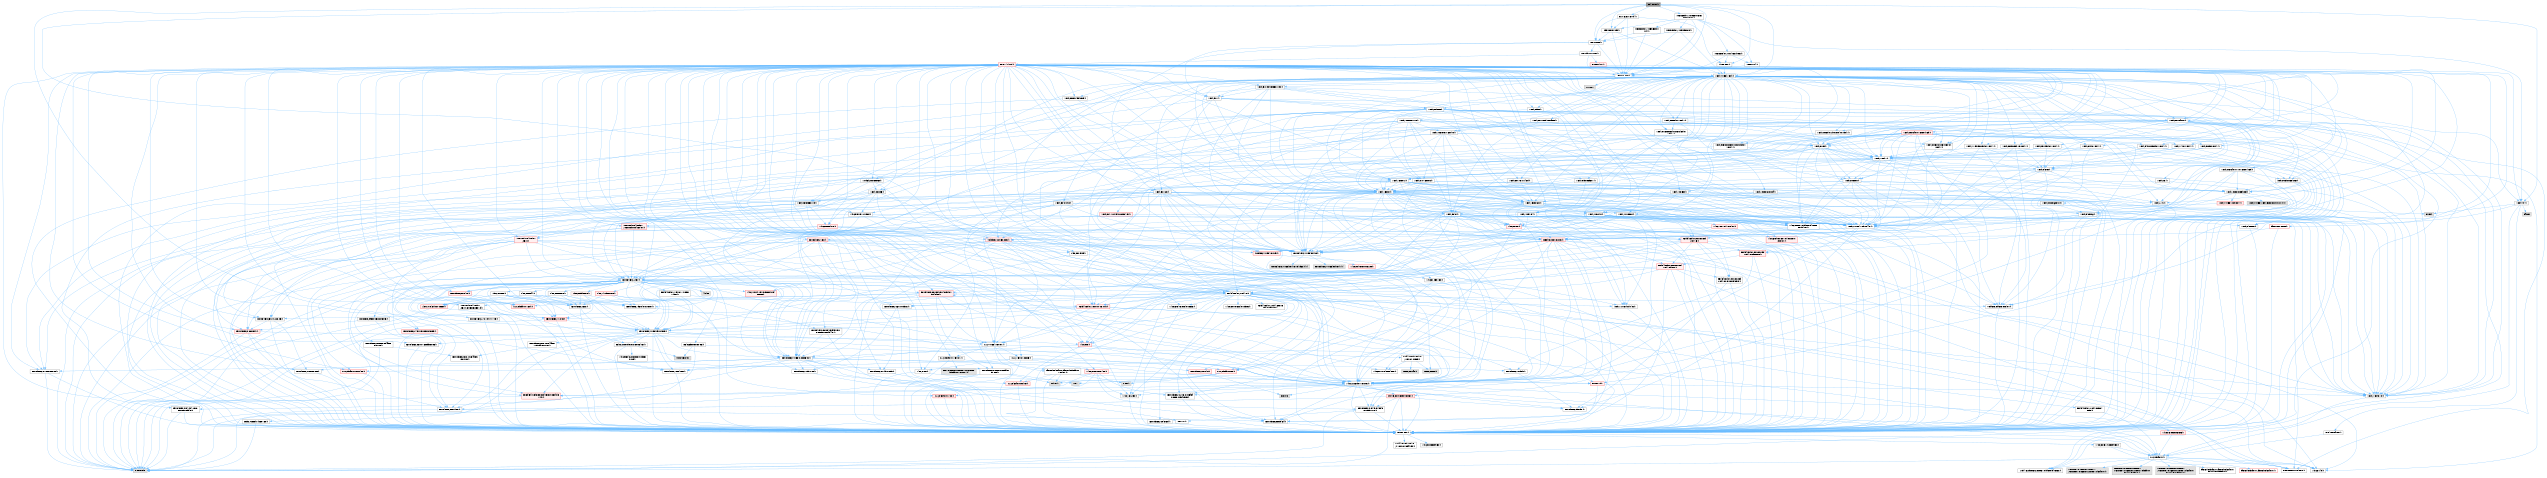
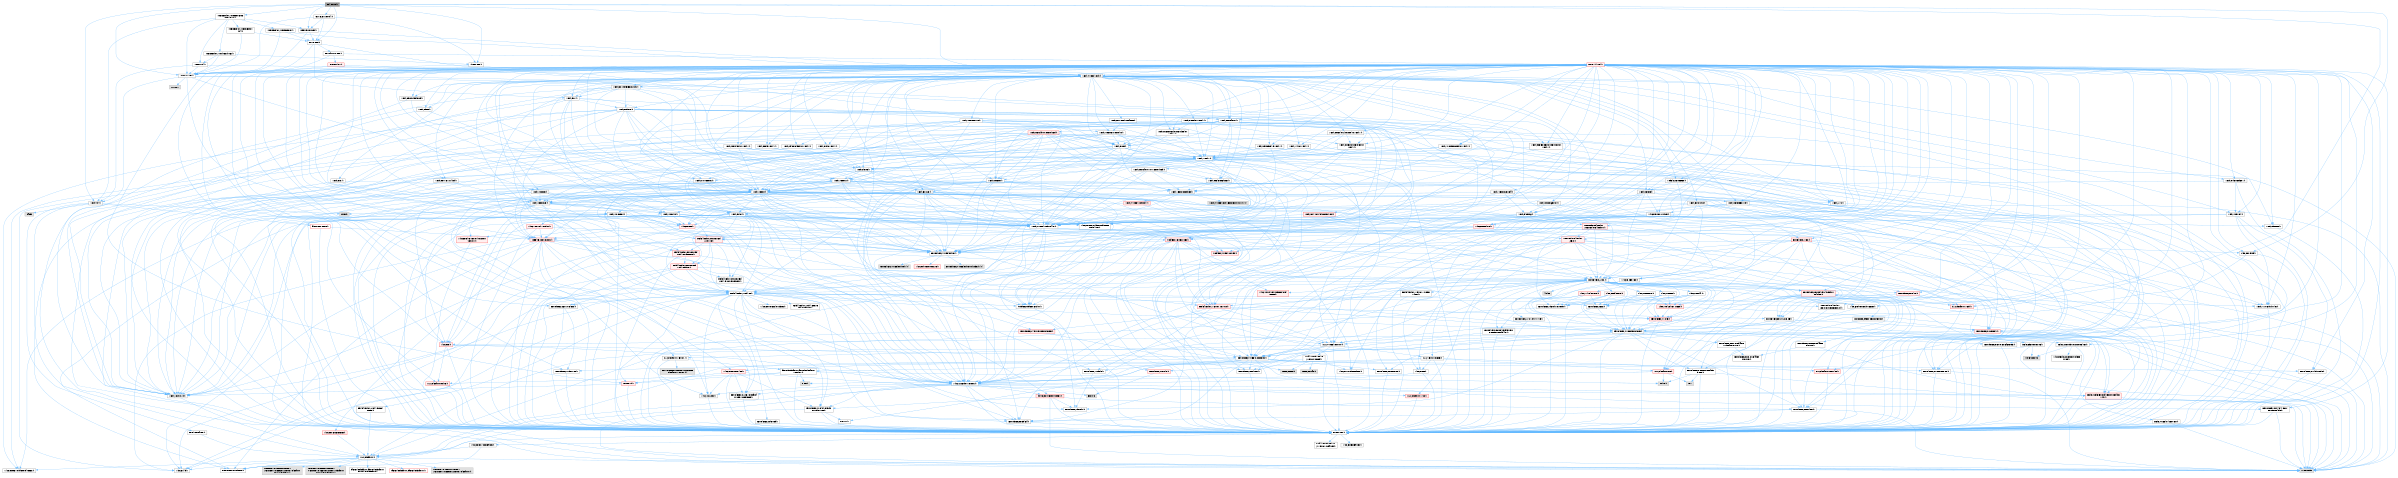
none -> (717, 369)
(541, 396) -> (2103, 396)
(2040, 471) -> (19, 471)
